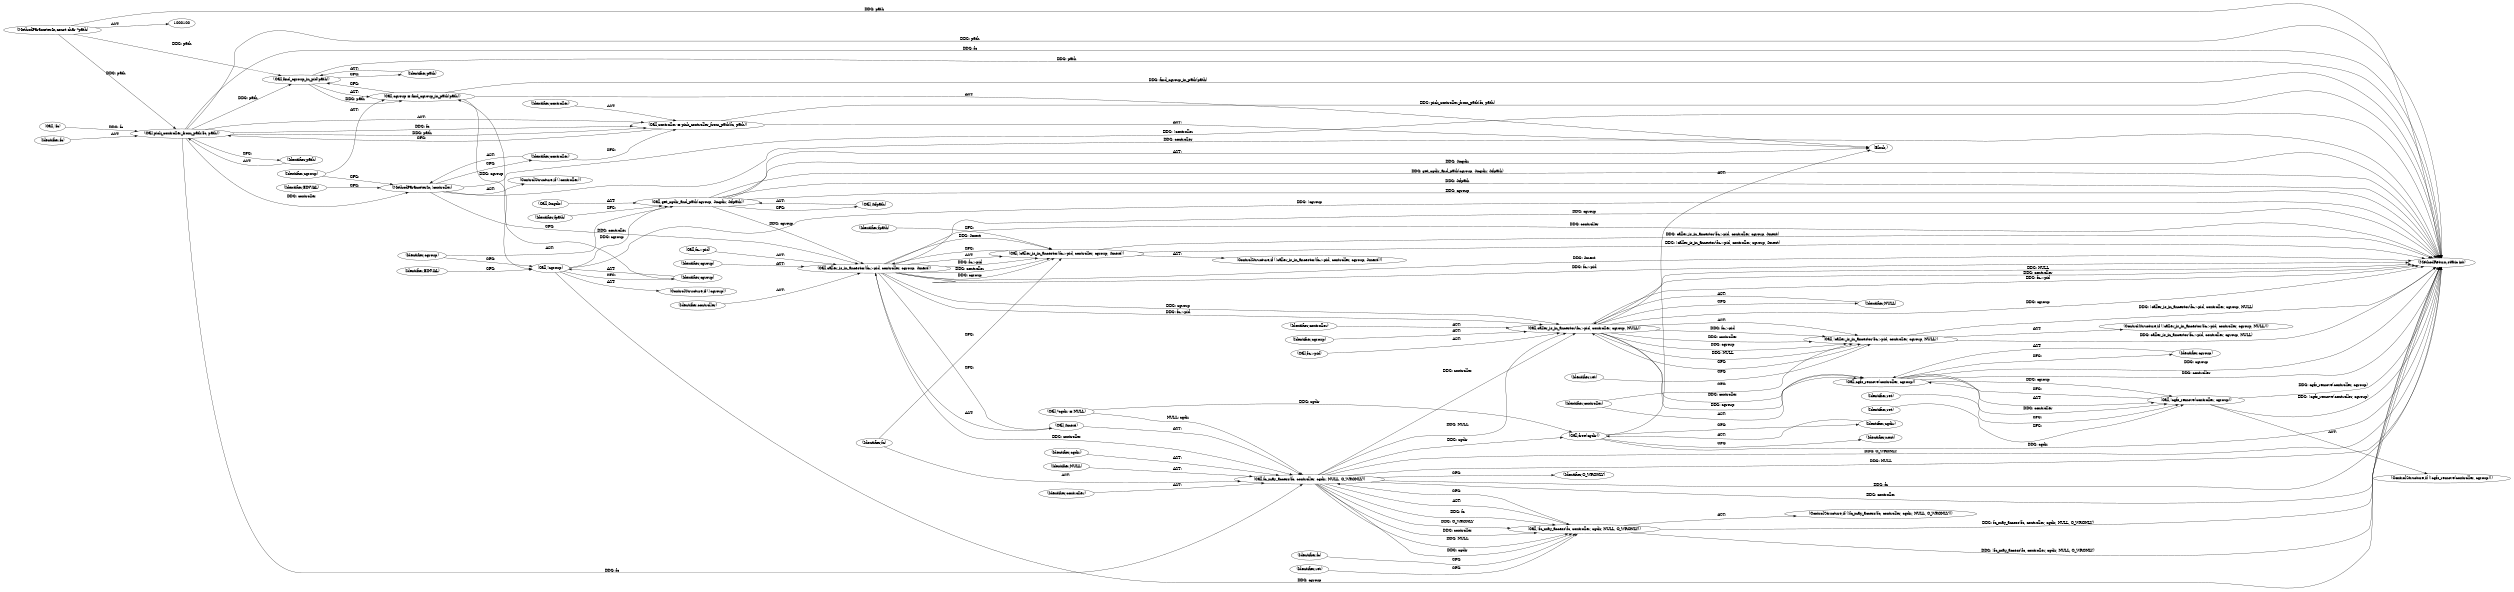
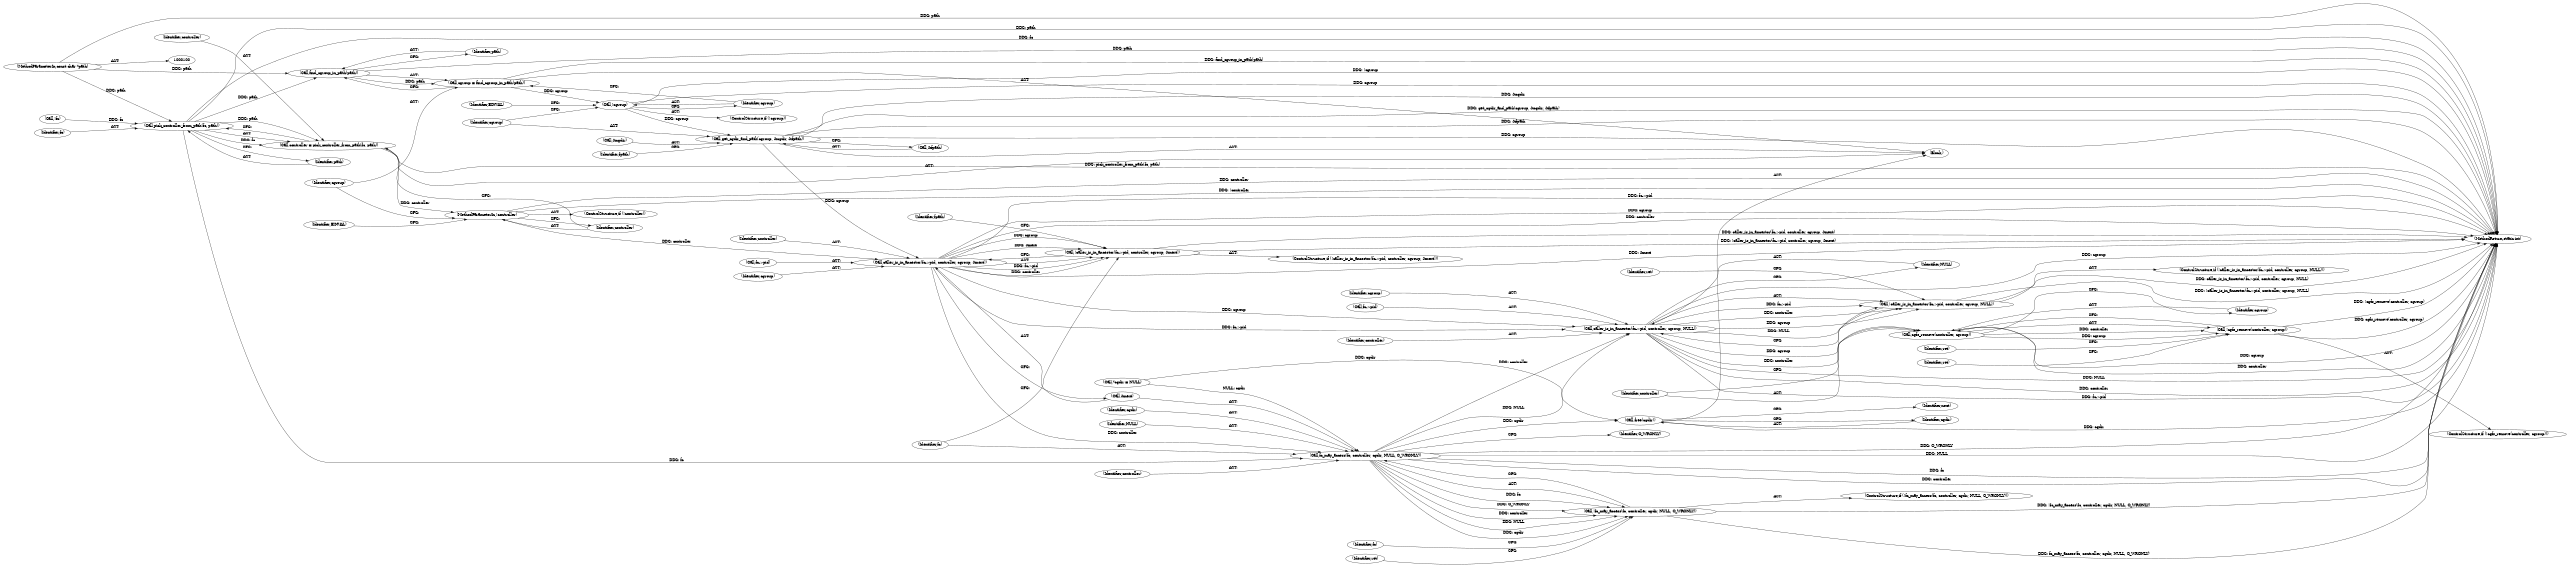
(301, 80) -> (329, 73)
(285, 204) -> (398, 199)
